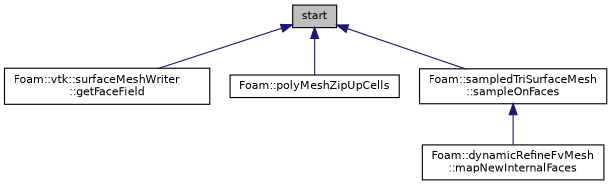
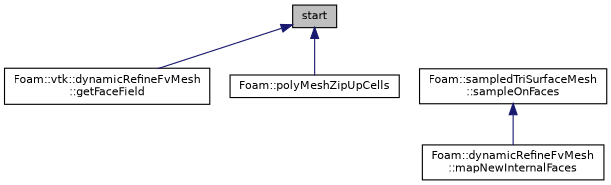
(407, 49) -> none
(107, 86) -> (107, 86)
